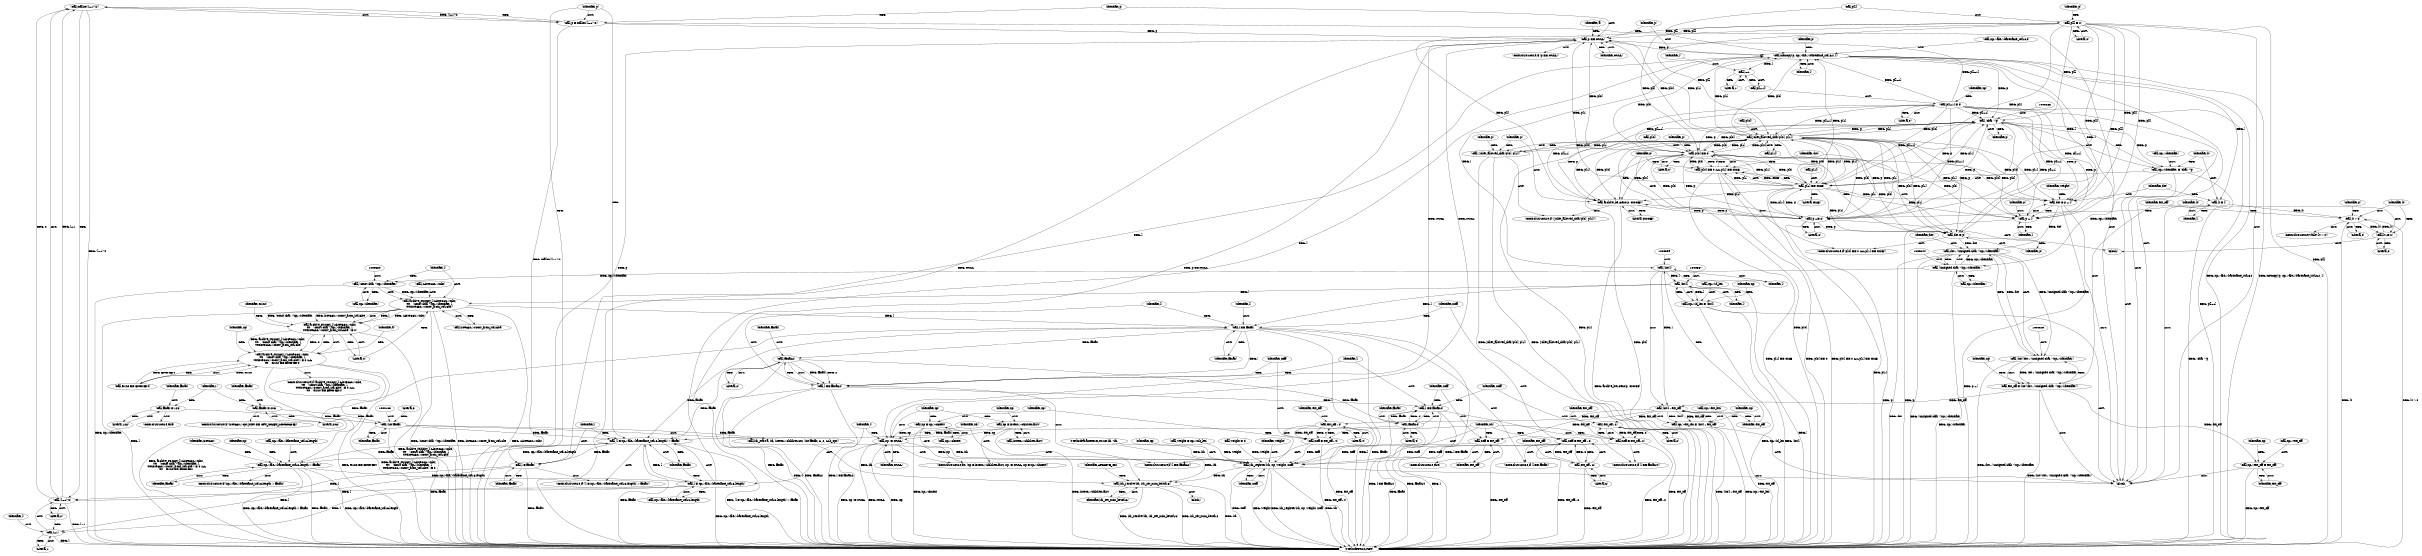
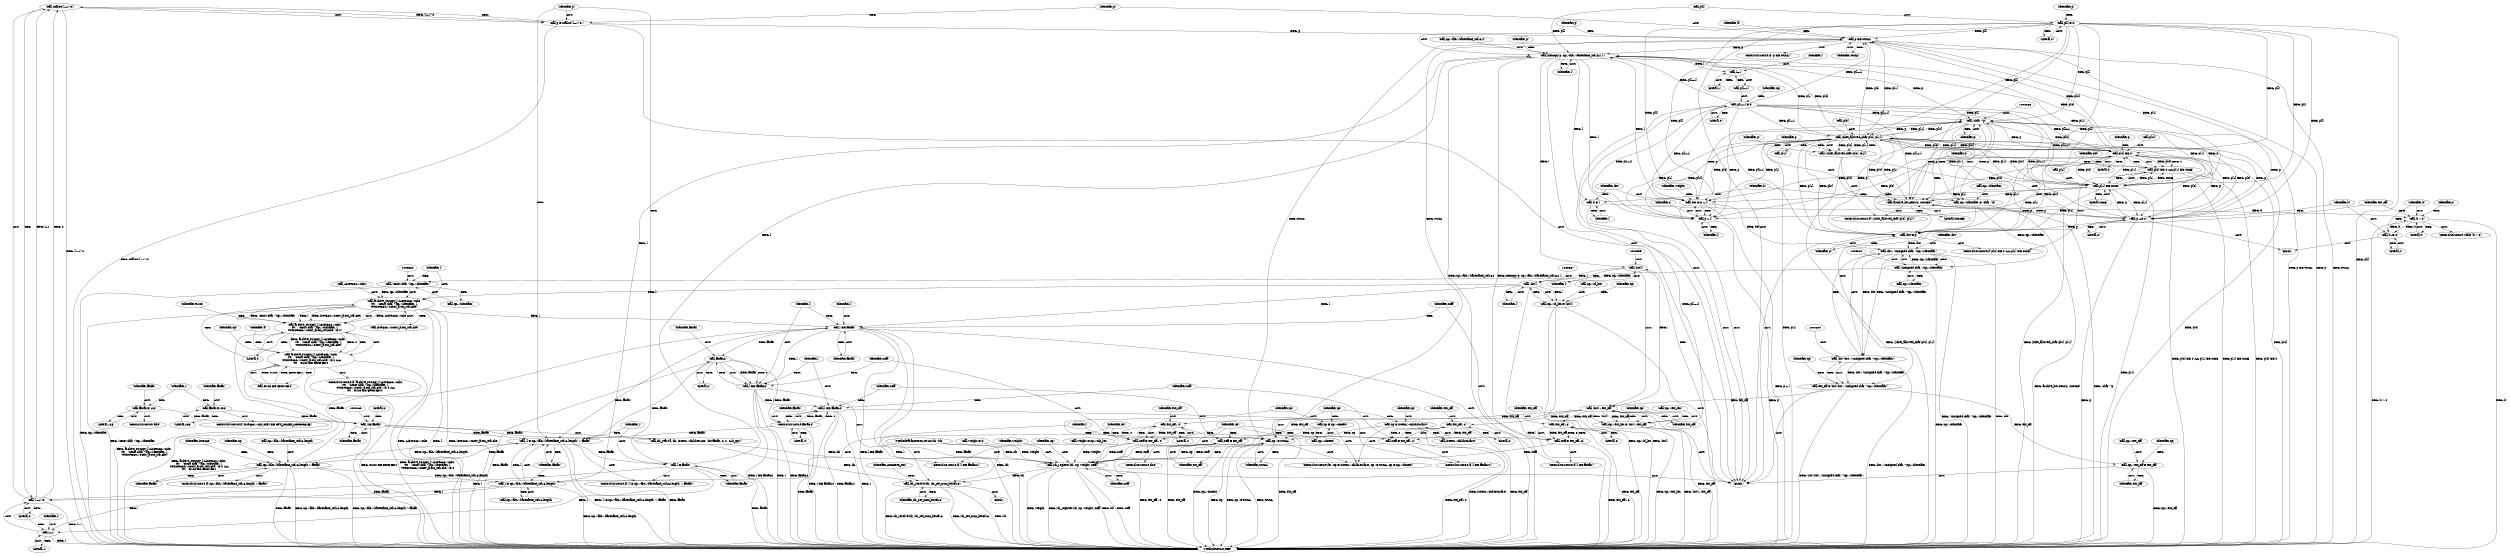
(1973, 178) -> (2103, 196)
none -> (1575, 415)
(1410, 425) -> (795, 425)
